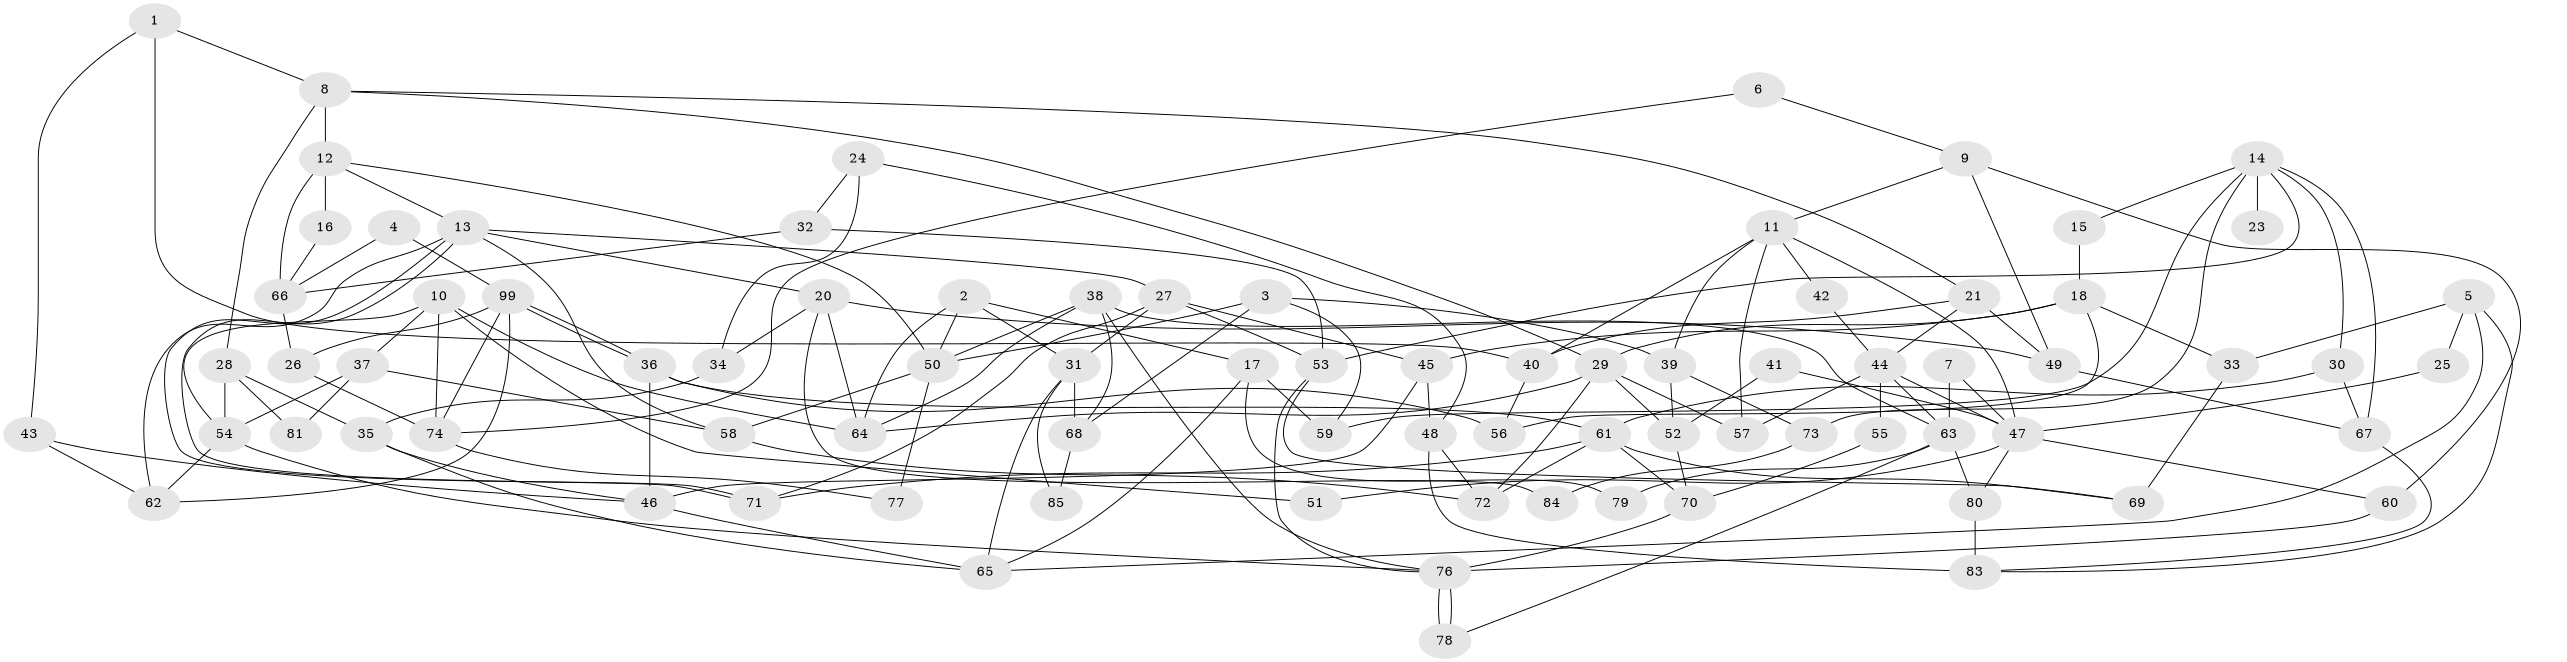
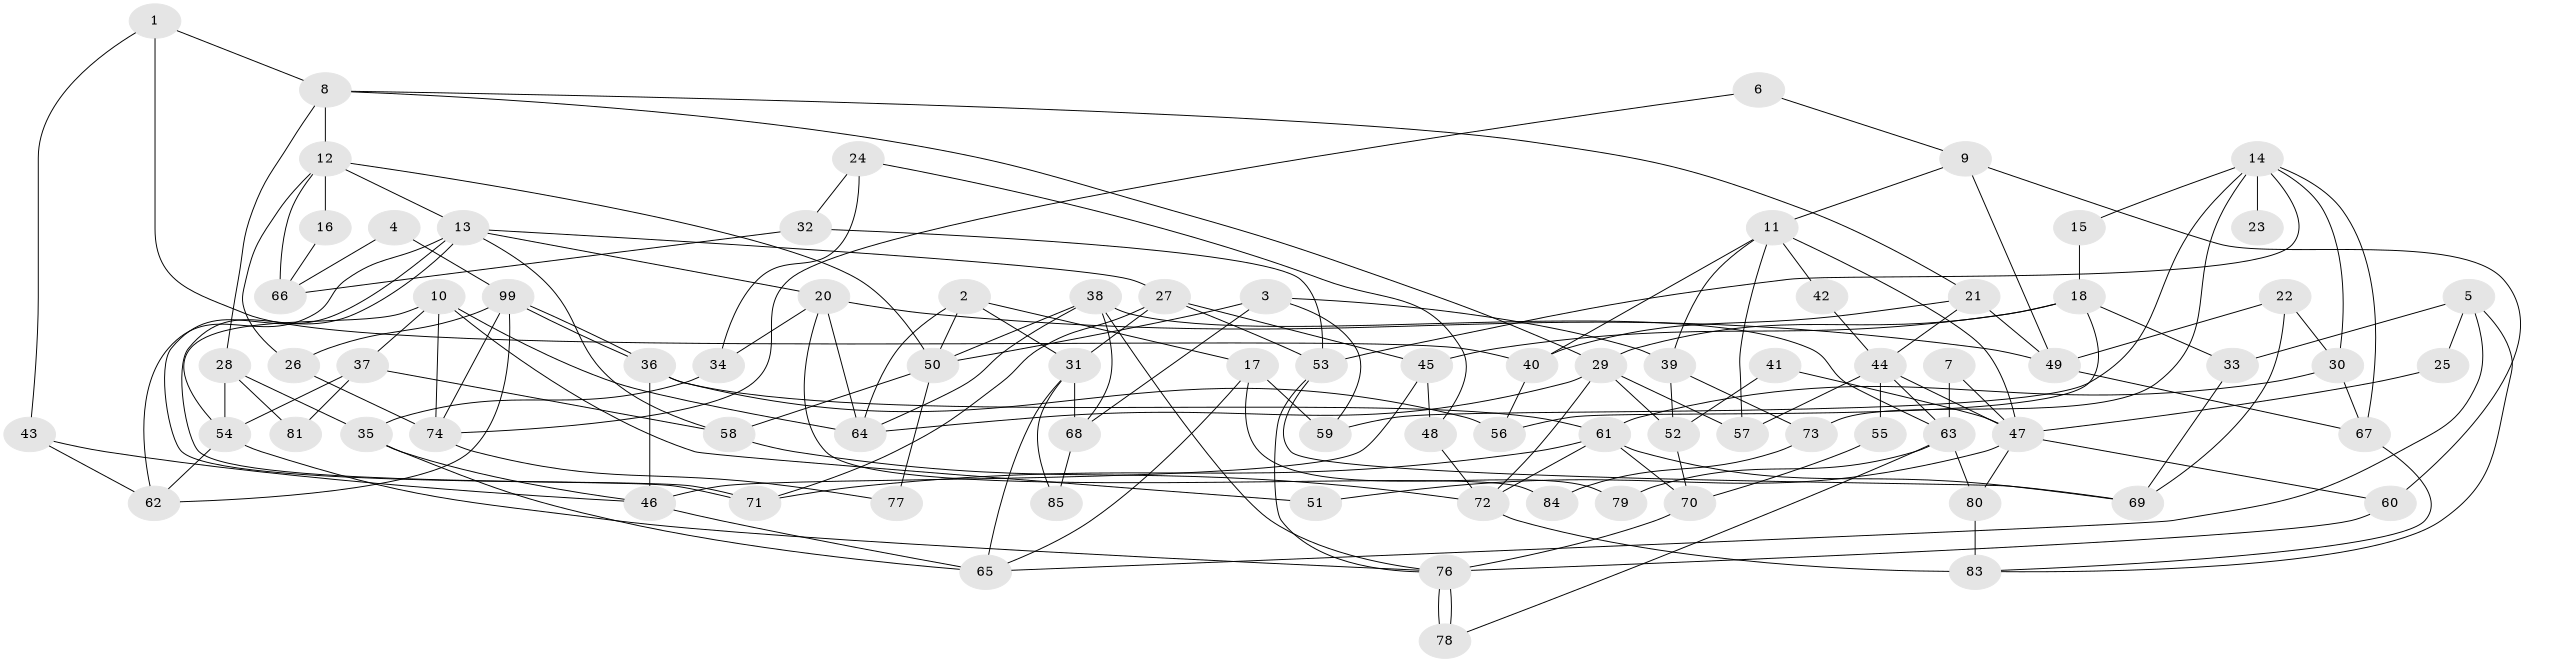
none -> (2285, 297)
(287, 331) -> (251, 260)
(1646, 555) -> (1690, 554)
